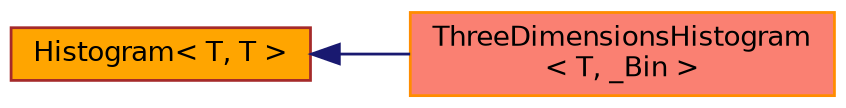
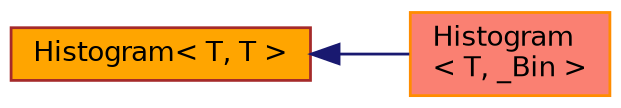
(622, 54) -> (510, 54)
